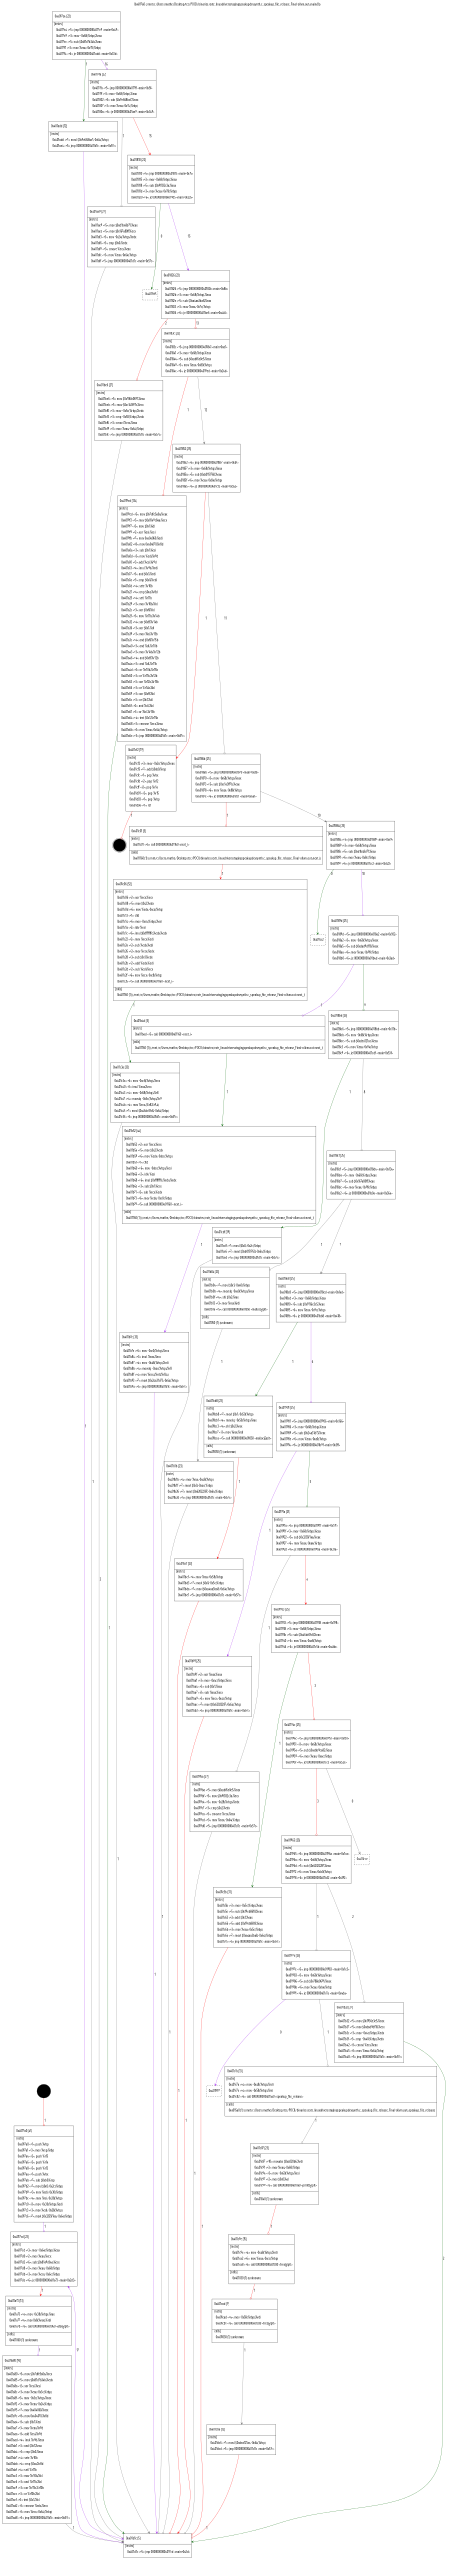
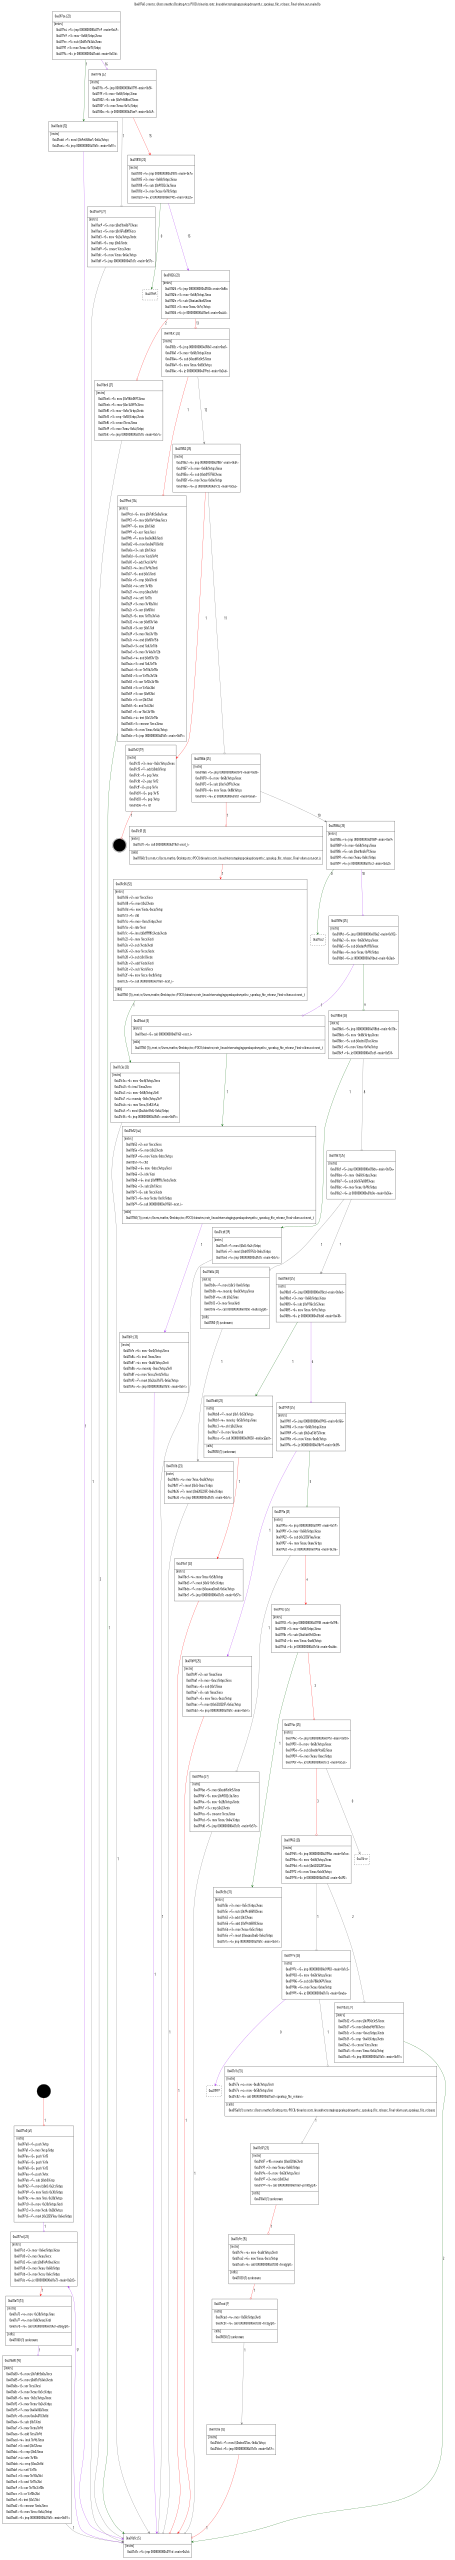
(201, 2239) -> none
